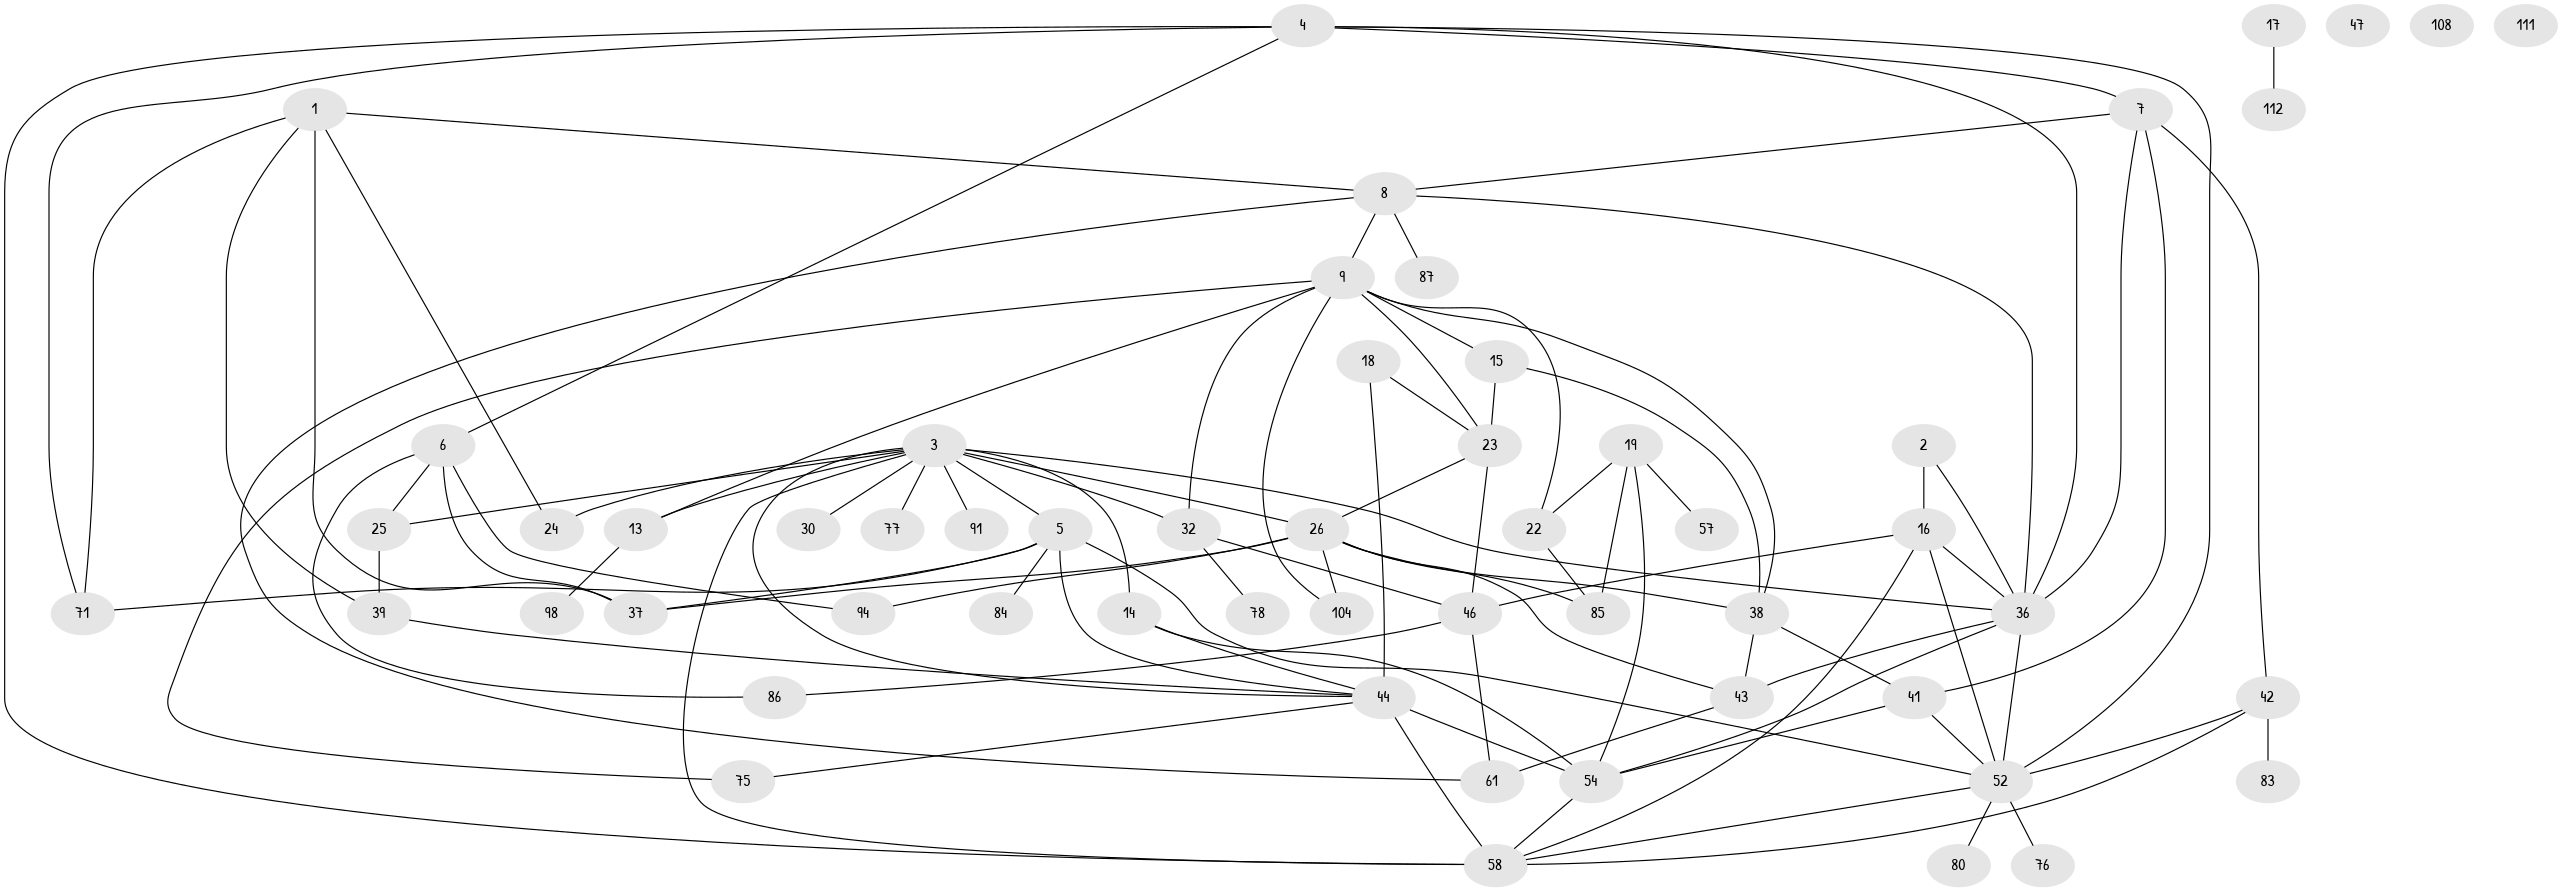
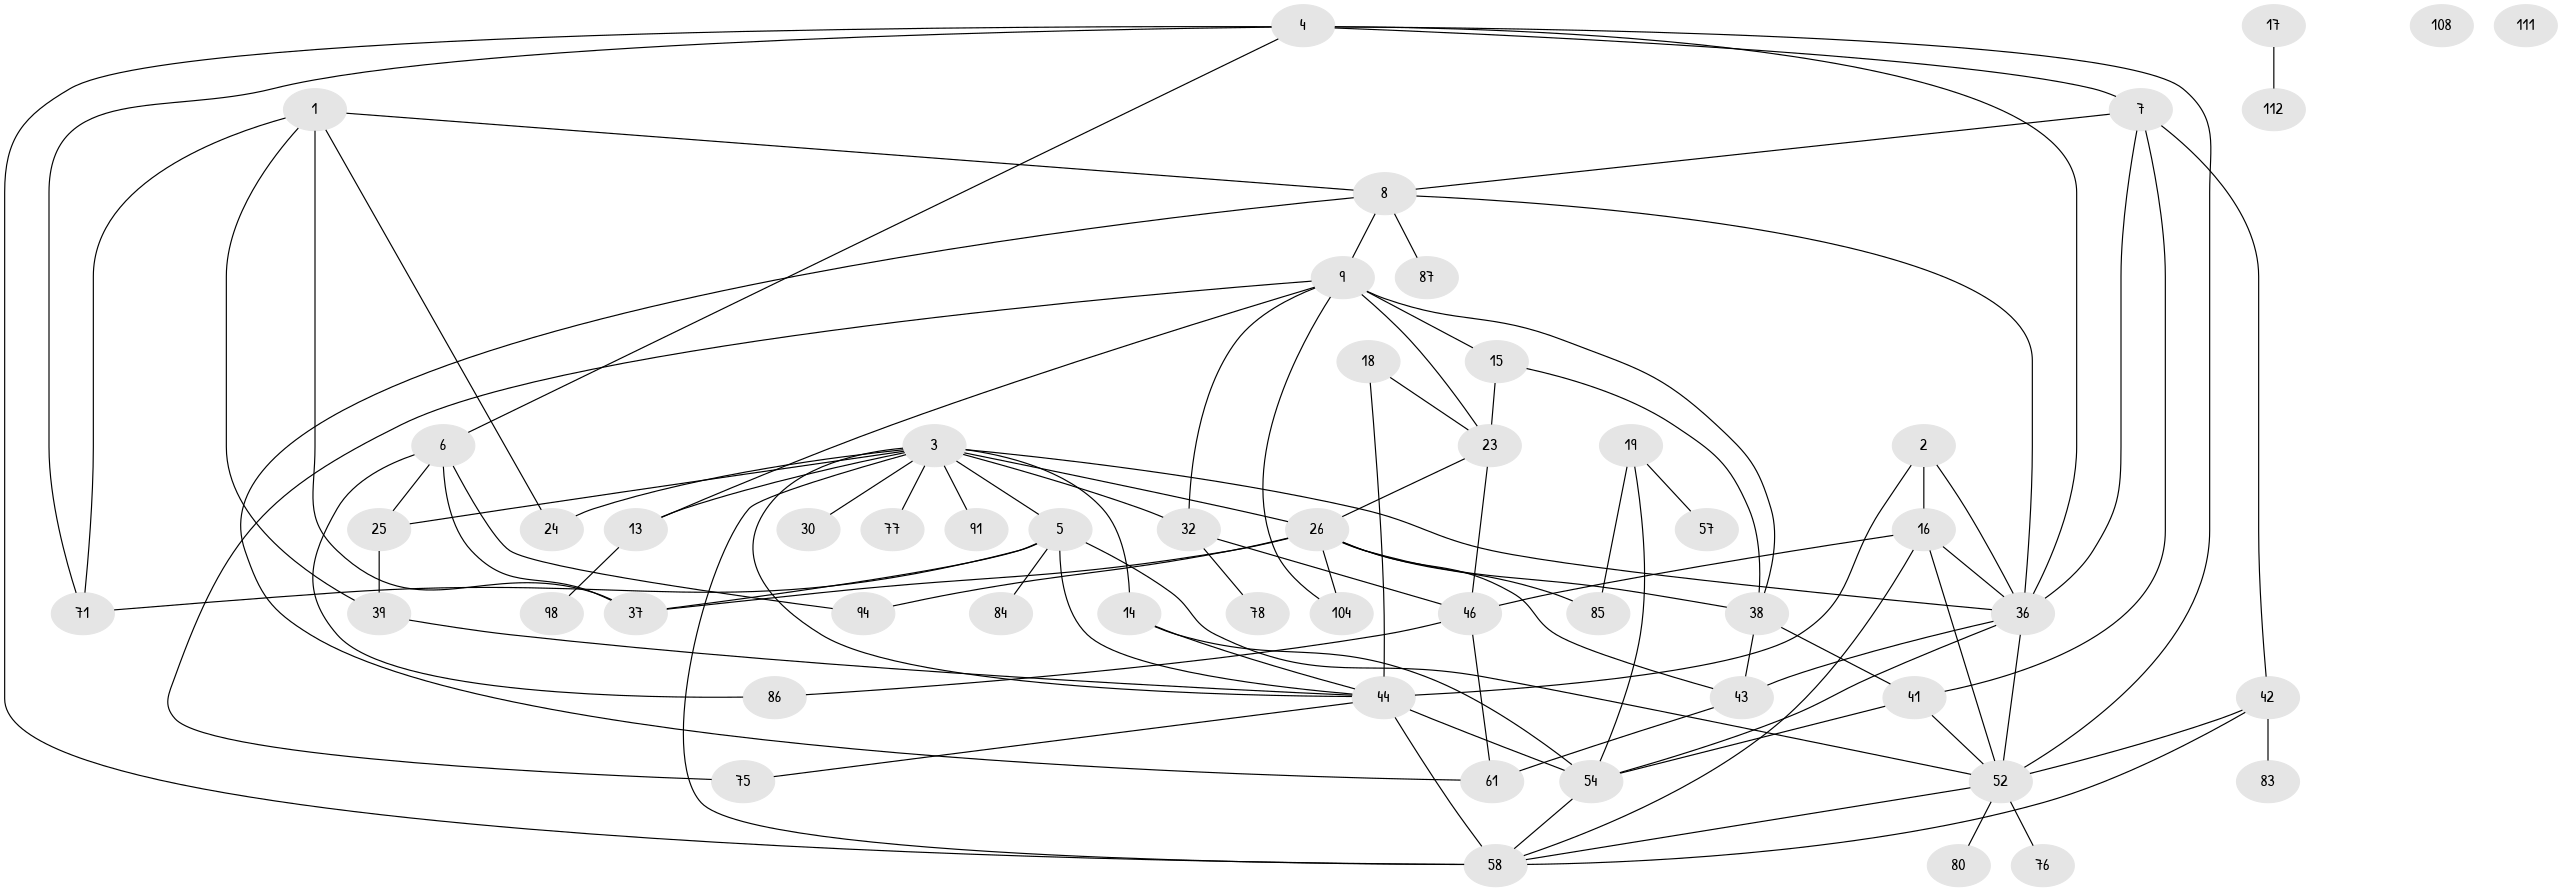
(2358, 26) -> none
(1534, 530) -> none
none -> (1711, 663)
